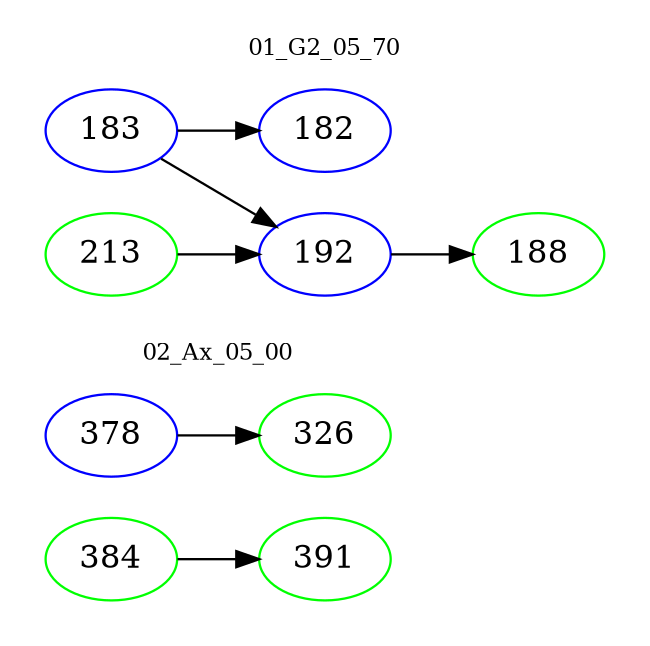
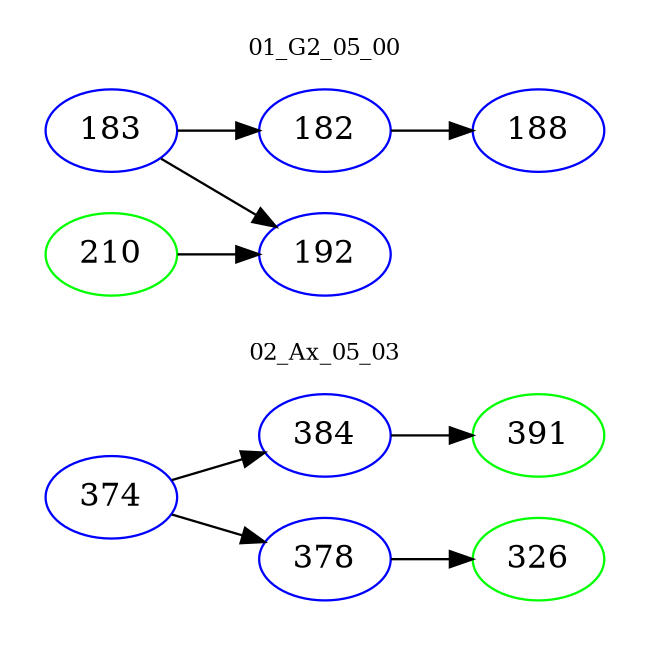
(325, 49) -> (325, 49)
(111, 254) -> (111, 254)
(420, 254) -> (420, 131)
(539, 254) -> (539, 131)
(218, 354) -> (325, 354)
none -> (111, 497)
(111, 559) -> (325, 435)
